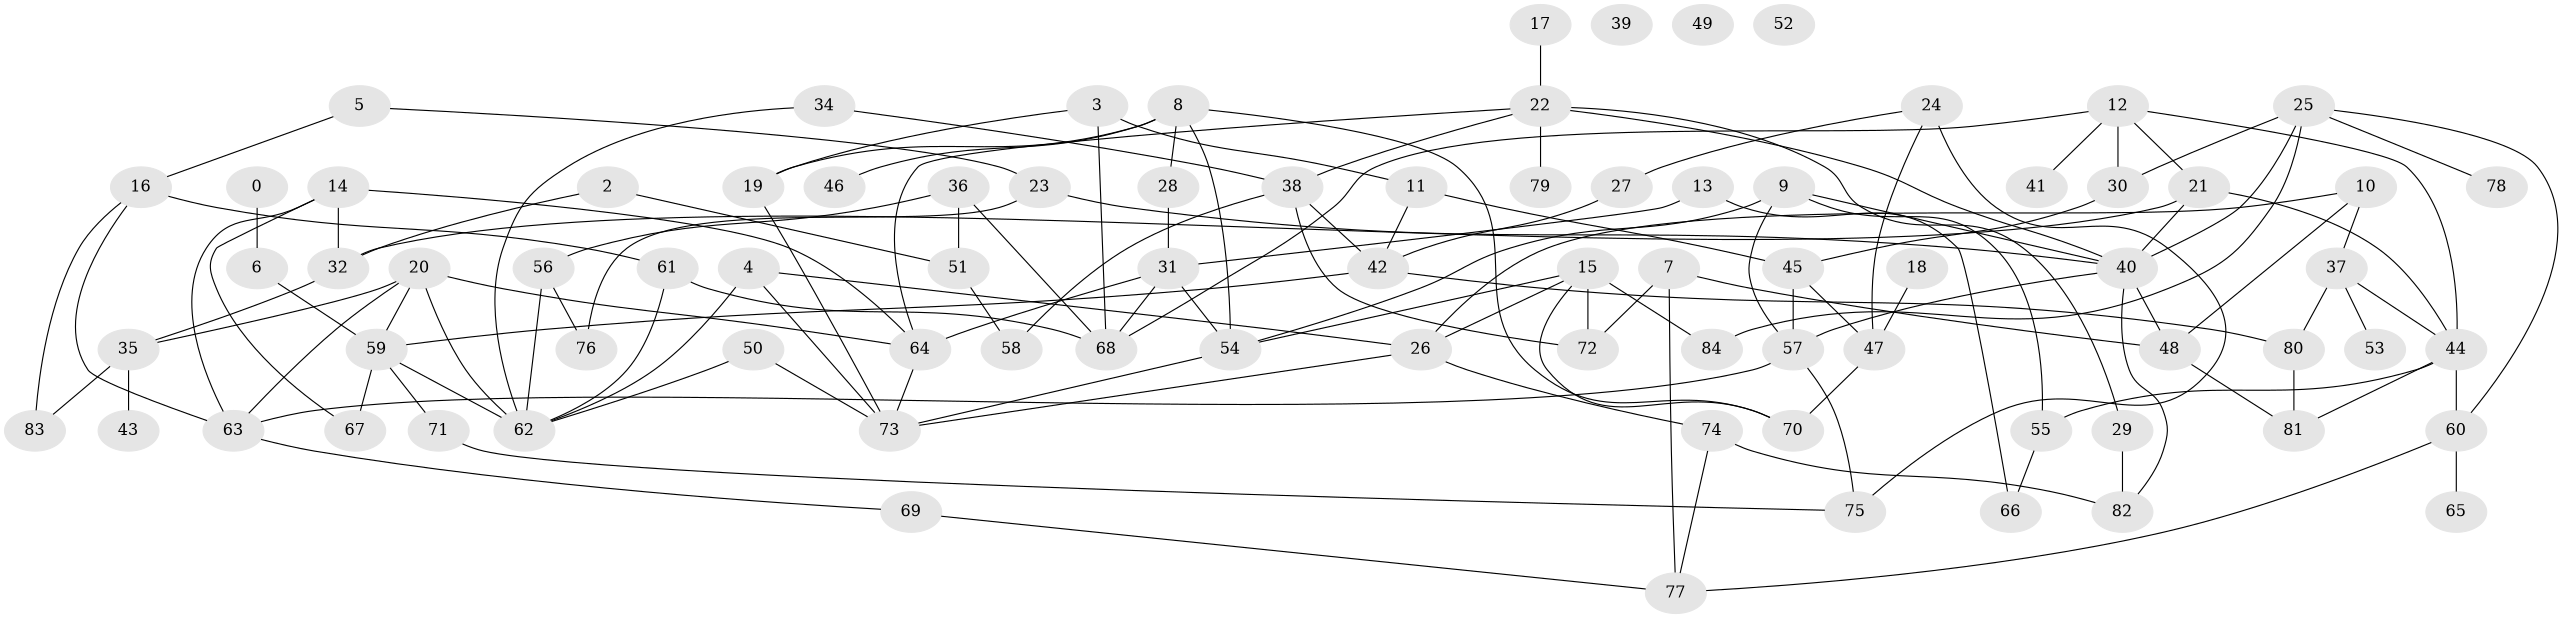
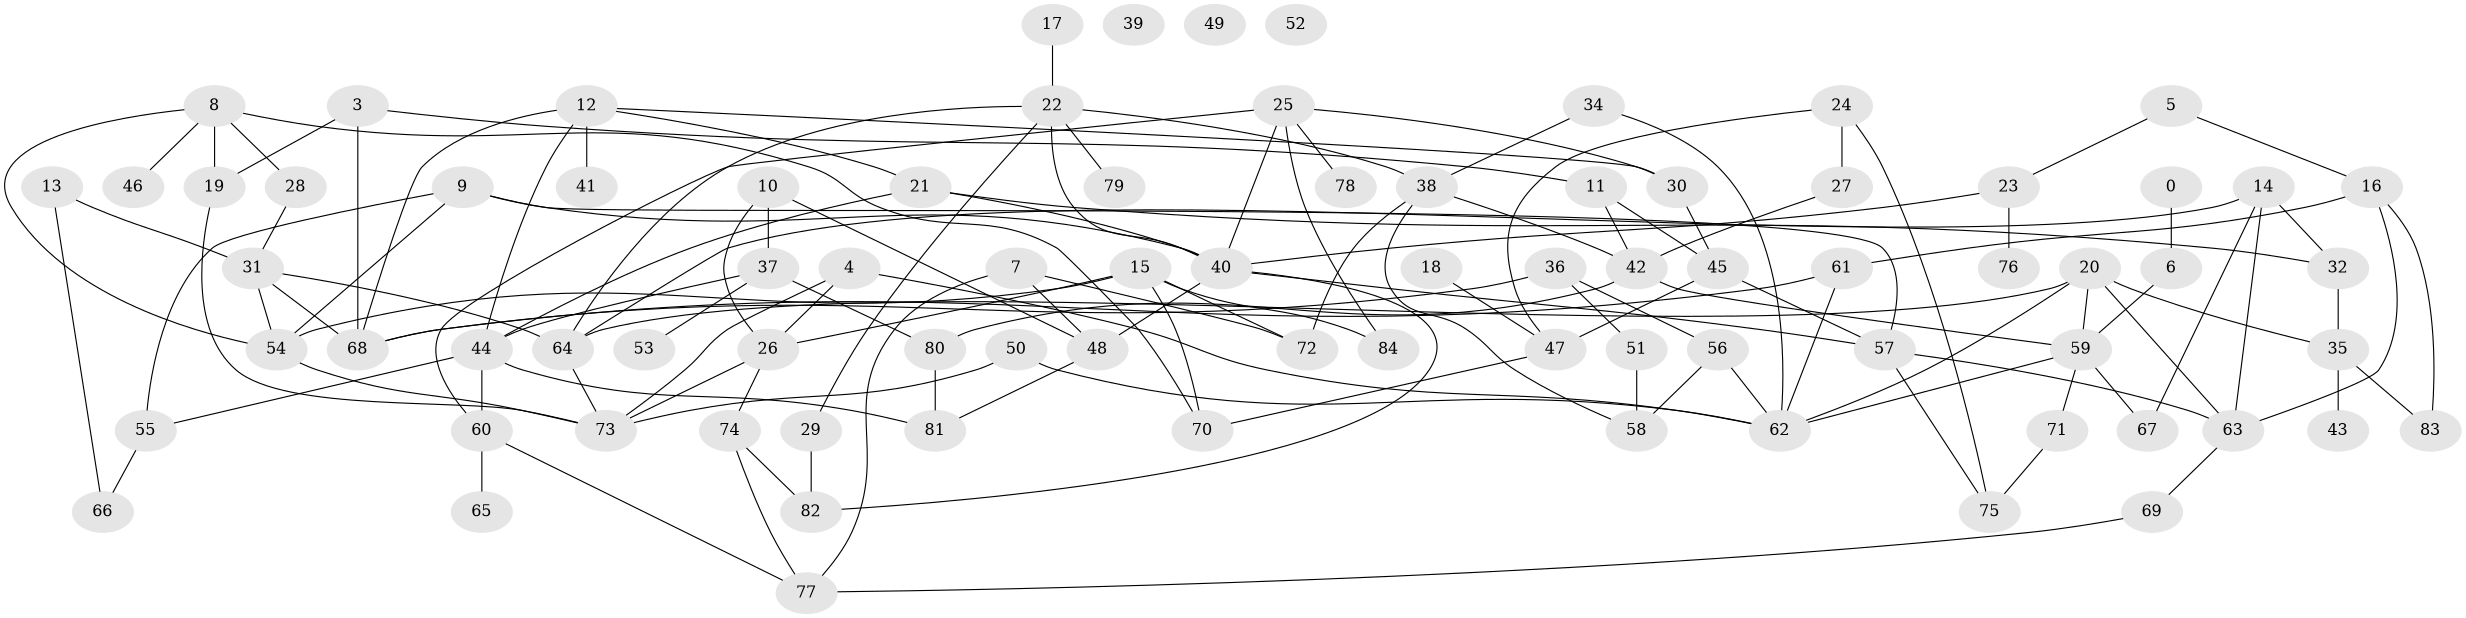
(608, 187) -> none
(565, 309) -> (1677, 390)
